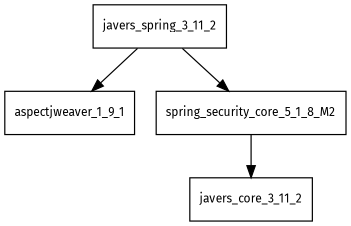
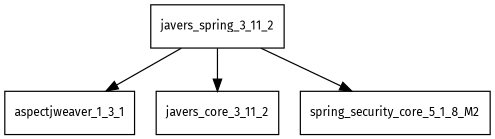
(70, 113) -> (70, 113)
(251, 150) -> (217, 64)
